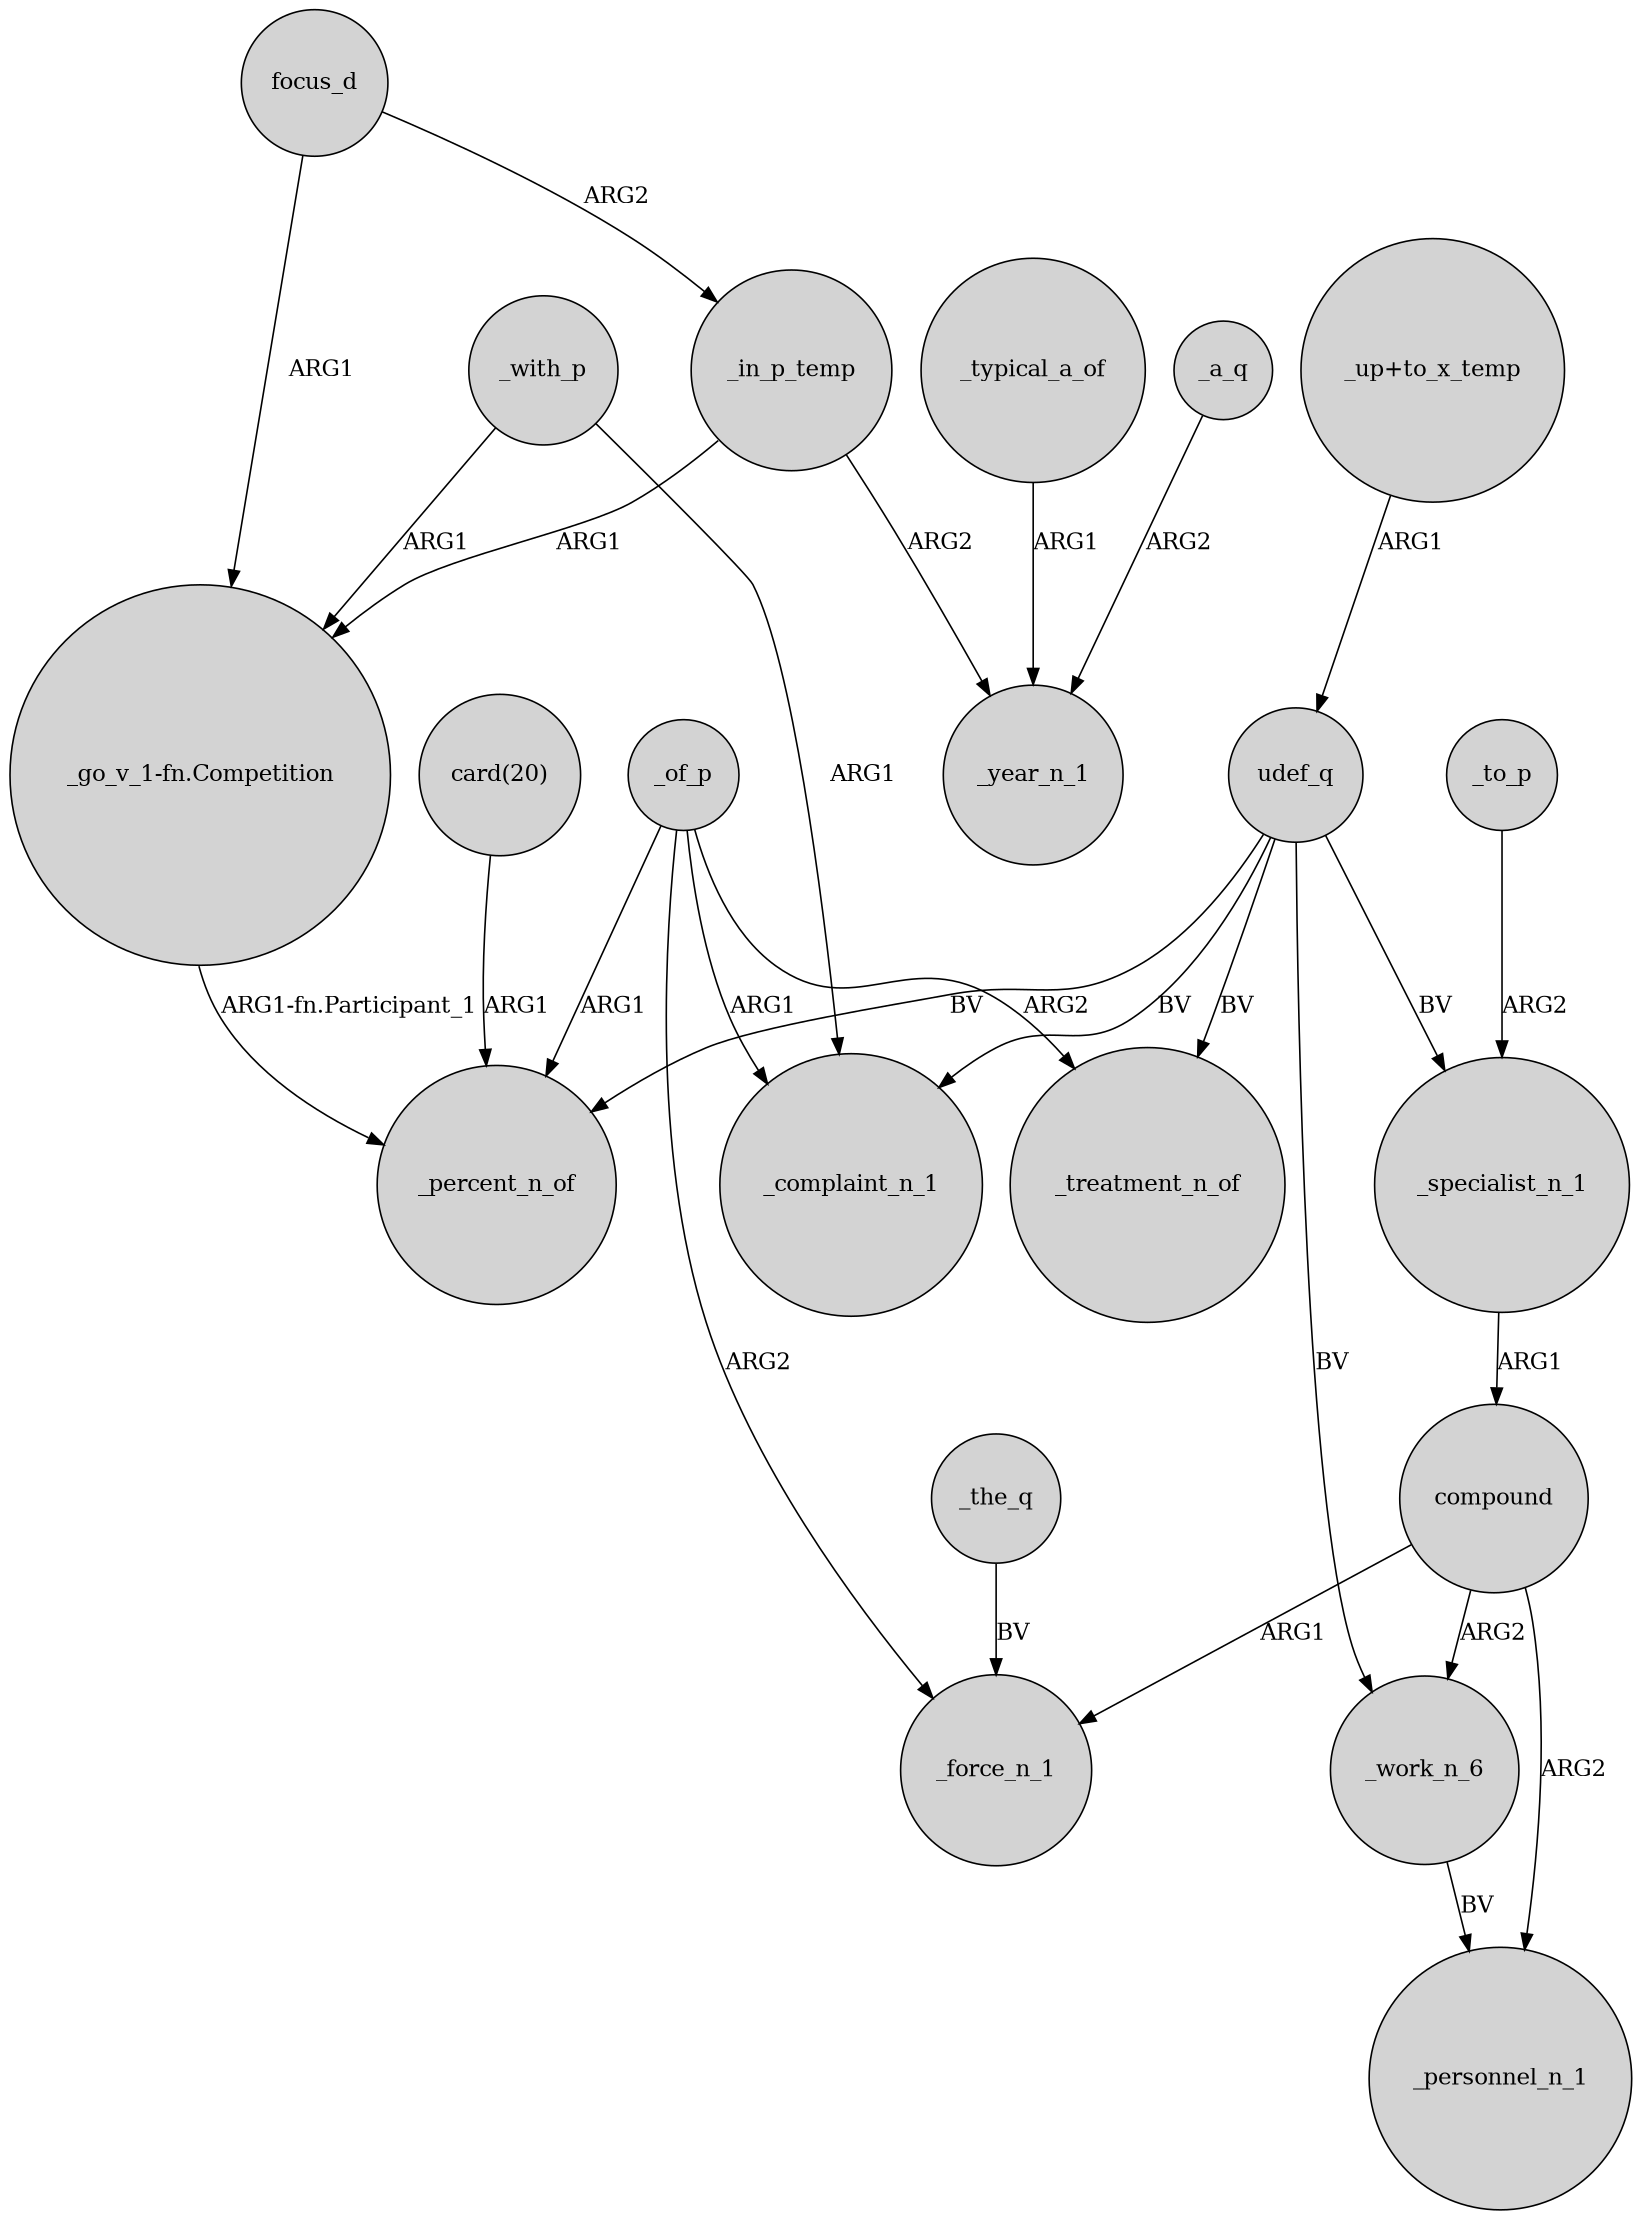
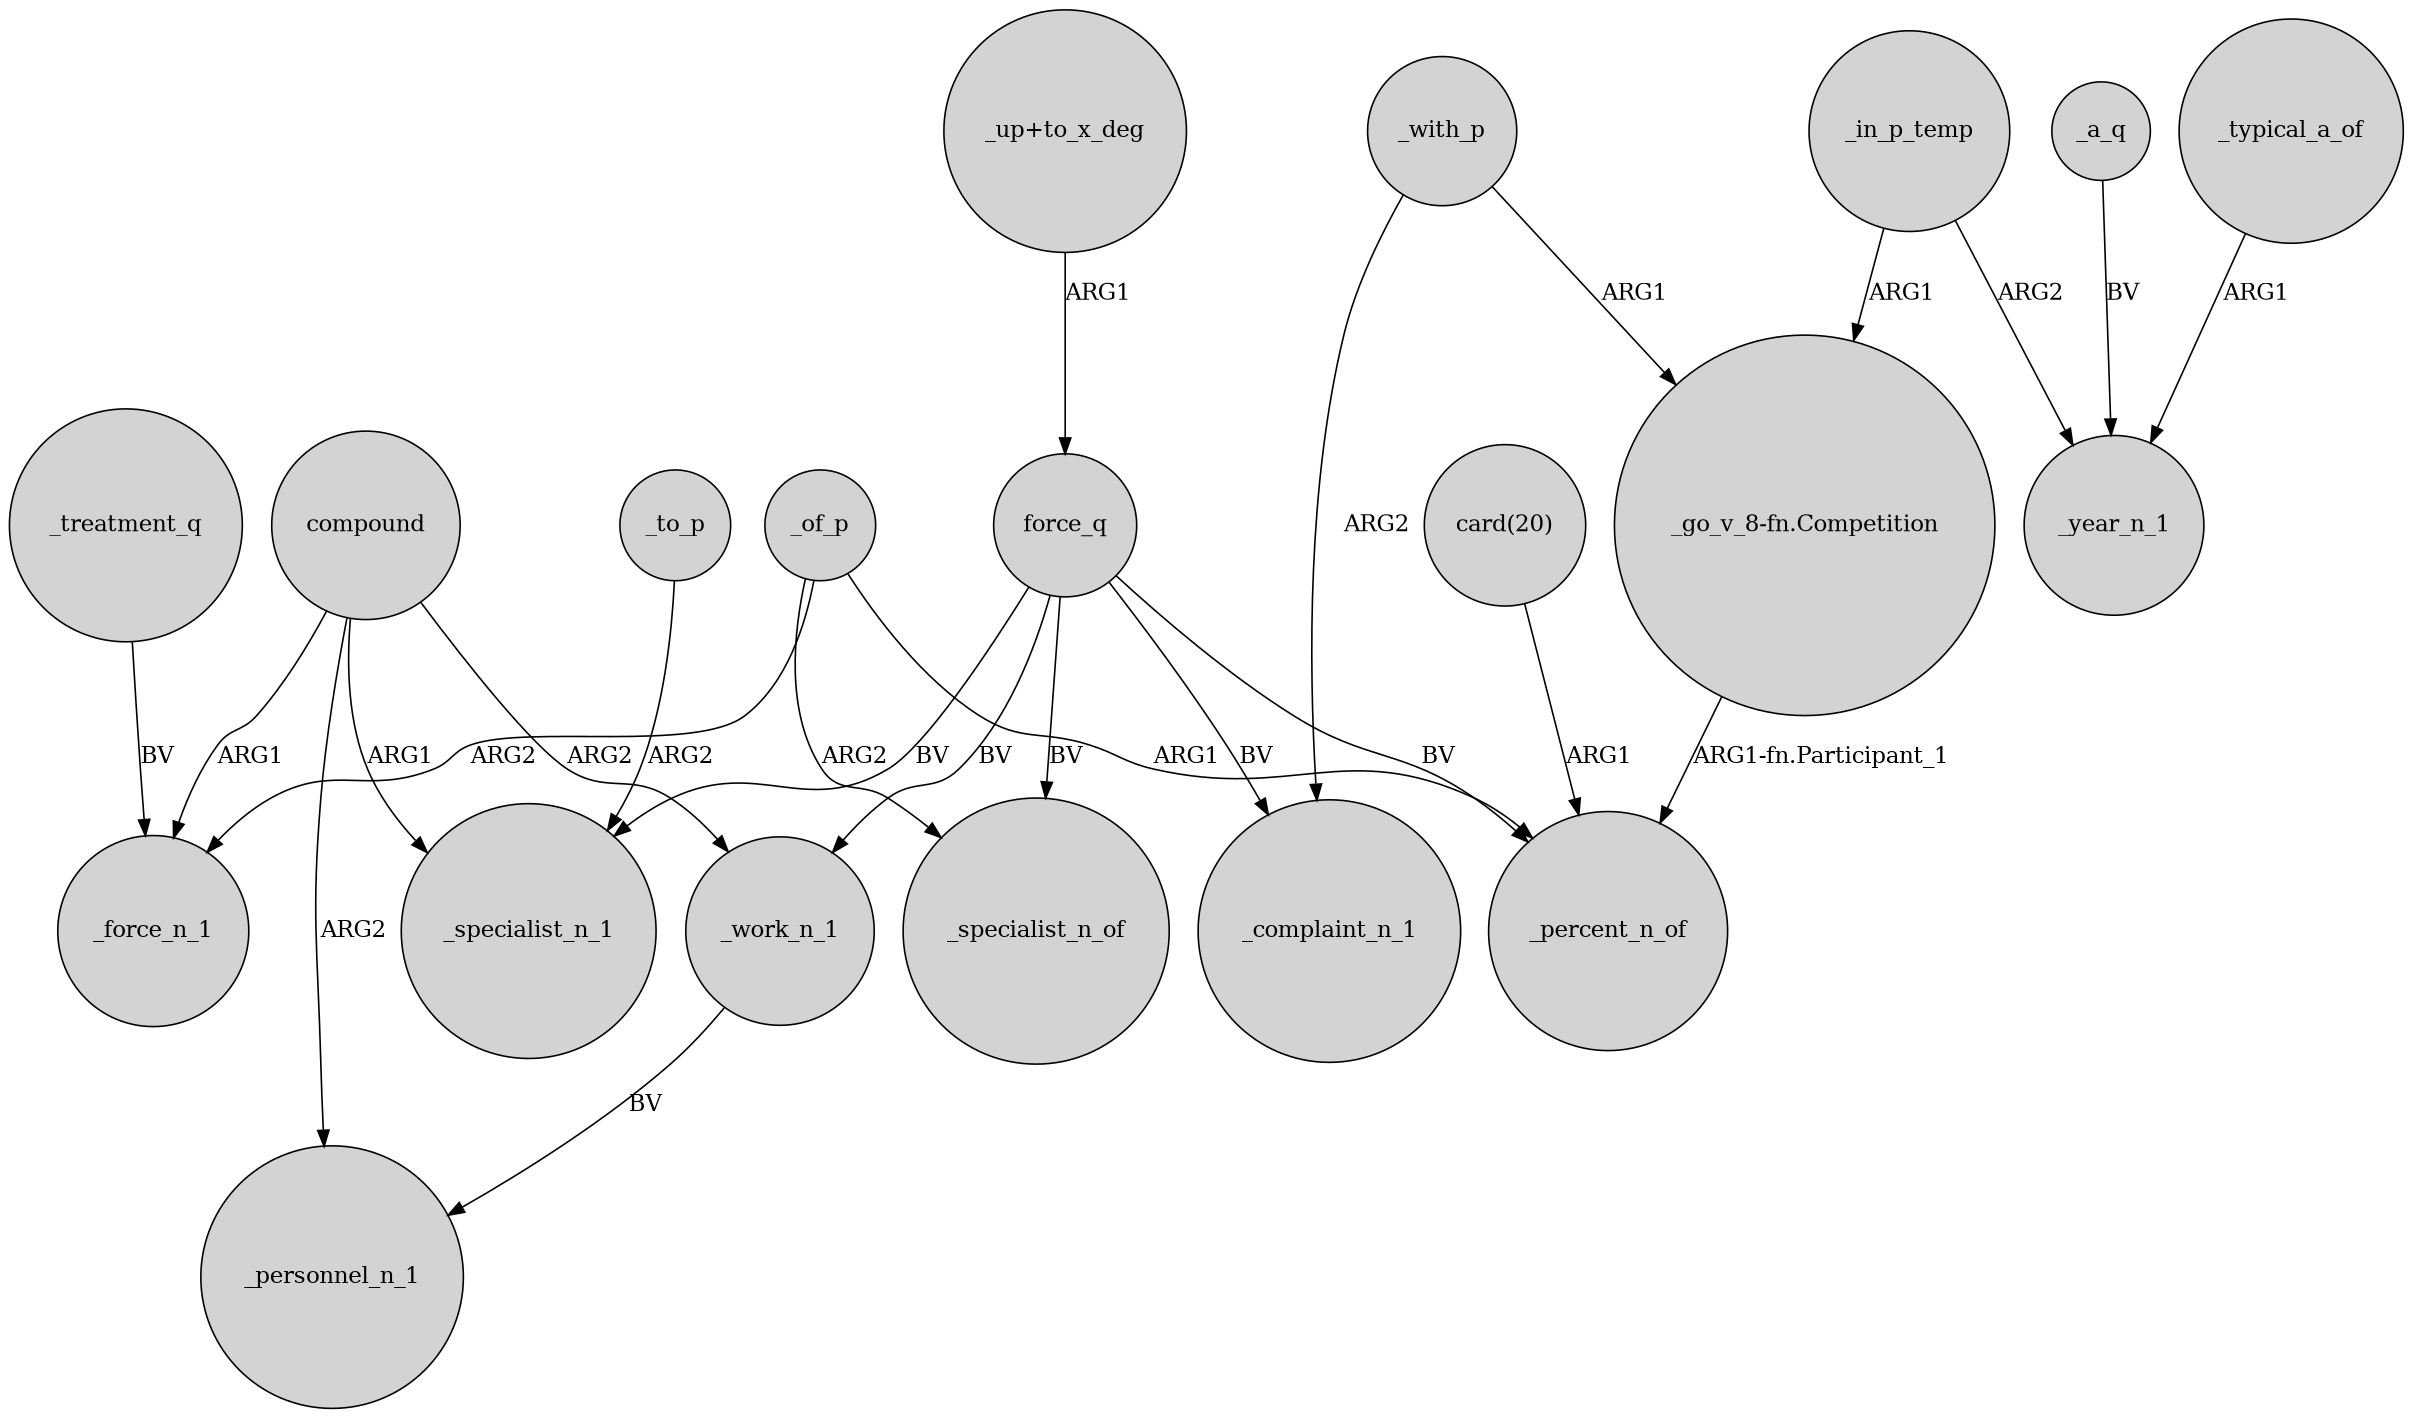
(315, 83) -> none
(1433, 370) -> (1065, 131)
(1179, 543) -> (2123, 294)
(200, 775) -> (1805, 525)
(863, 775) -> (1377, 525)
(1296, 775) -> (1065, 525)
(709, 955) -> none
(1148, 1185) -> (1036, 931)
(1498, 1350) -> (357, 738)
(996, 1499) -> (126, 525)
(1425, 1770) -> (780, 931)
